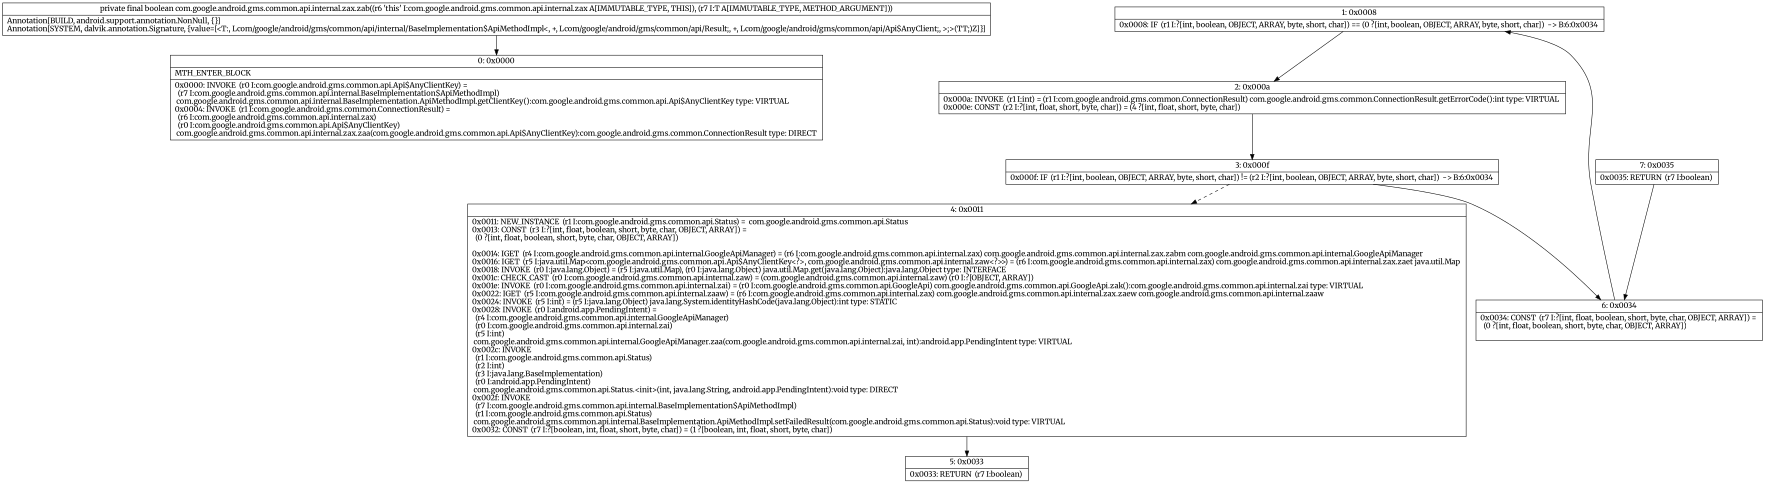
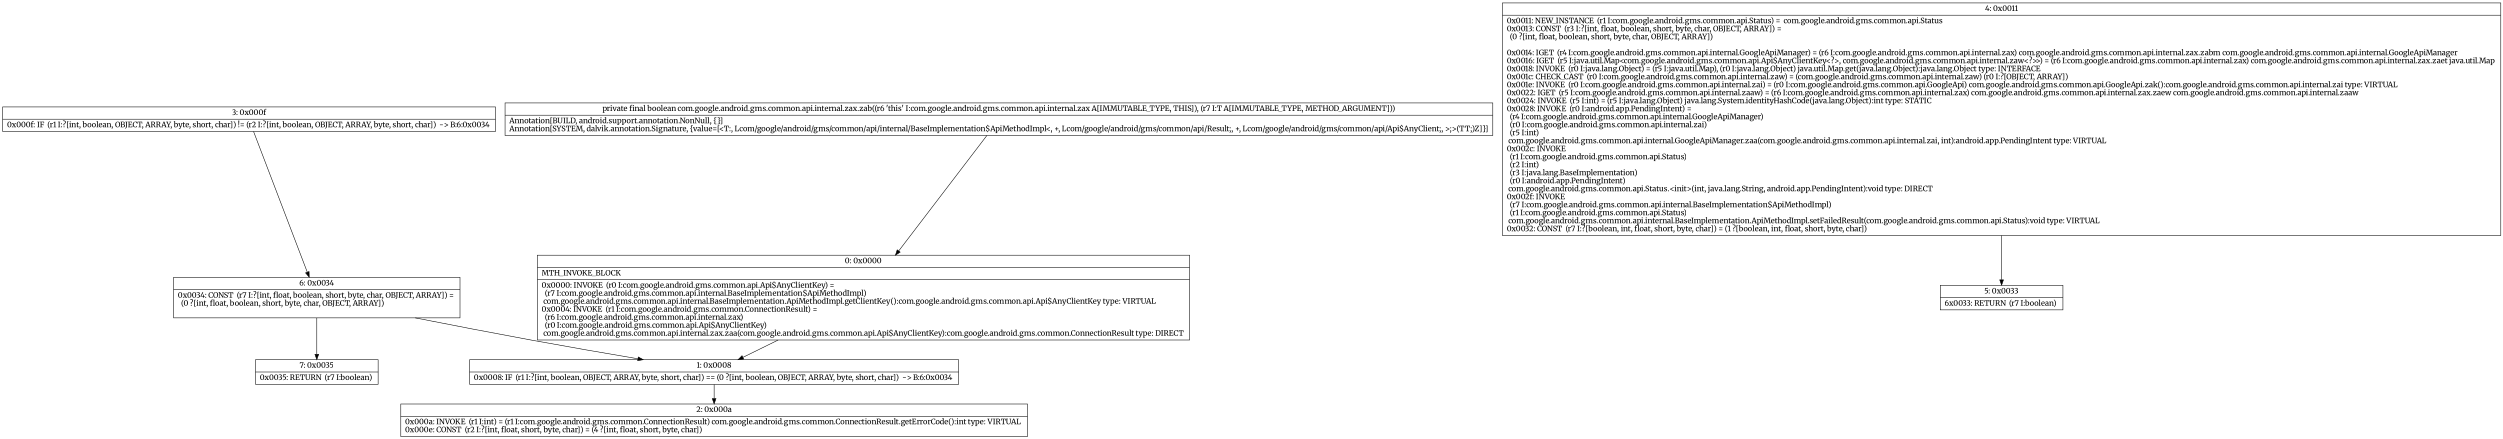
(213, 73) -> (581, 273)
(1252, 134) -> none
(1213, 193) -> none
(1640, 239) -> (317, 336)
none -> (761, 349)
(967, 474) -> (2002, 303)
